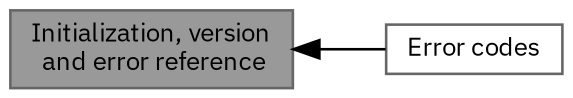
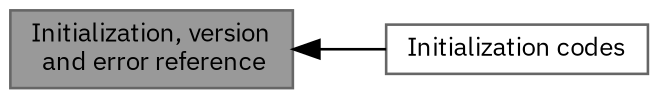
(474, 49) -> (517, 49)
